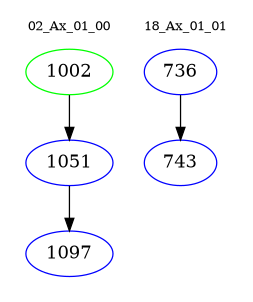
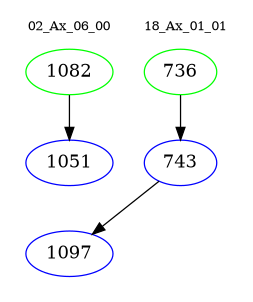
(69, 27) -> (69, 27)
(69, 72) -> (69, 72)
(181, 72) -> (181, 72)
(69, 202) -> (131, 204)
